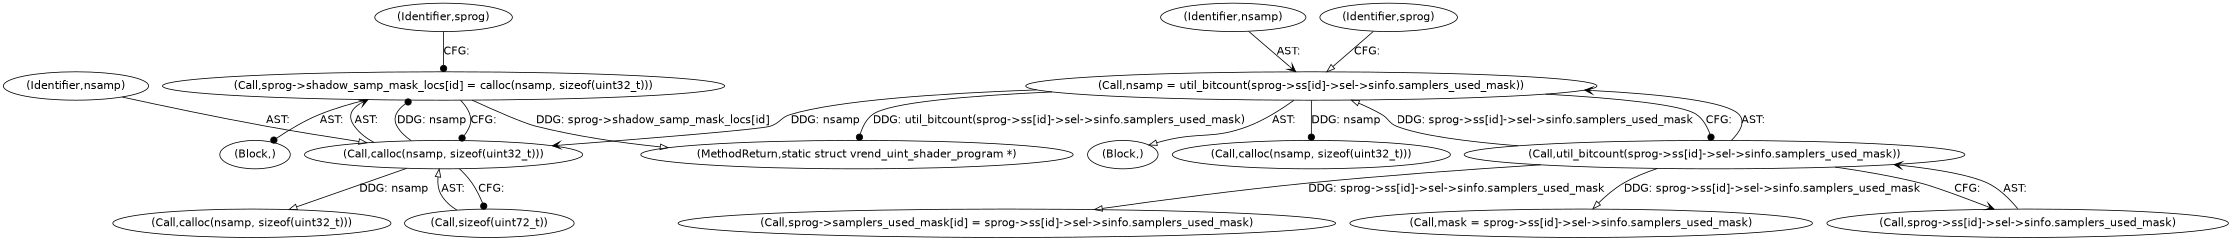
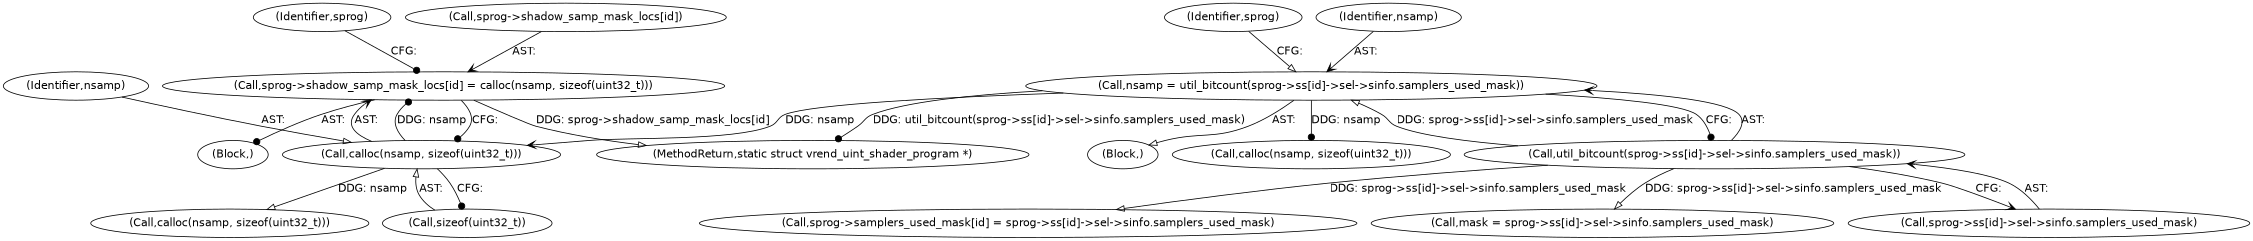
none -> (566, 17)
(489, 223) -> (467, 223)
